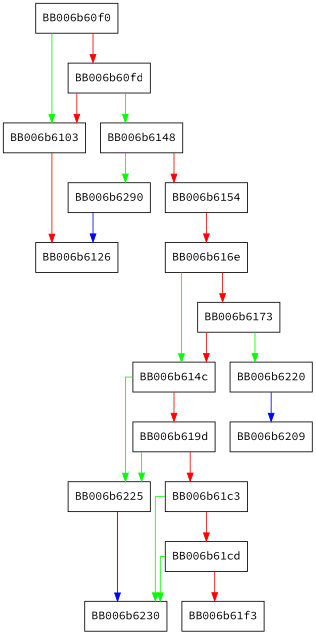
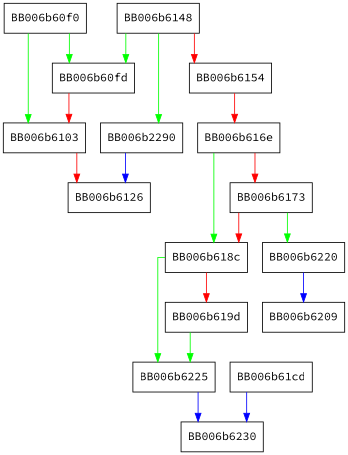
(93, 44) -> (69, 44)
(125, 104) -> (126, 44)
(109, 198) -> (142, 138)
(174, 377) -> (206, 257)
(206, 497) -> none
(160, 572) -> (247, 403)
(223, 616) -> none
